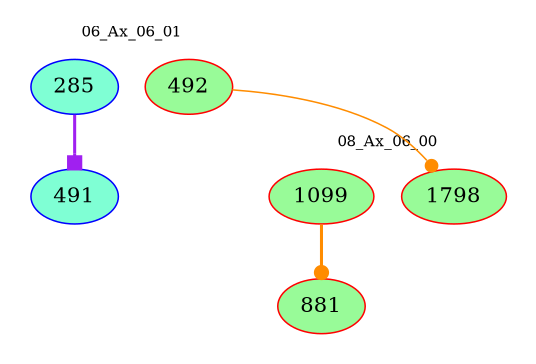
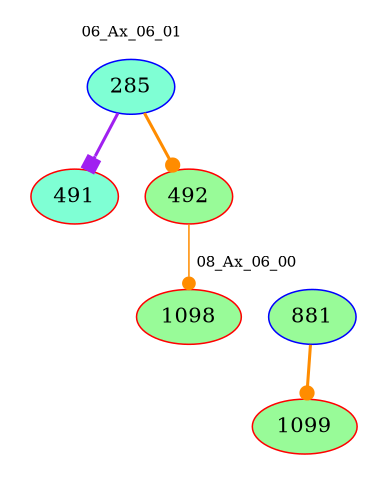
none -> (157, 136)
(75, 197) -> (75, 197)
(454, 197) -> (189, 317)
(321, 245) -> (309, 366)
(321, 306) -> (312, 317)
